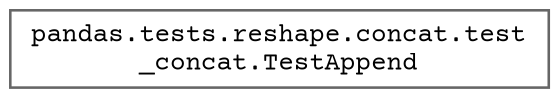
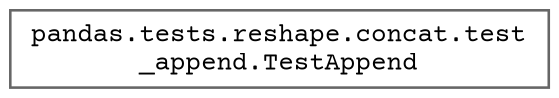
(280, 49) -> (280, 49)
